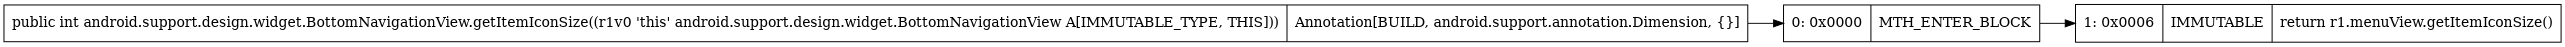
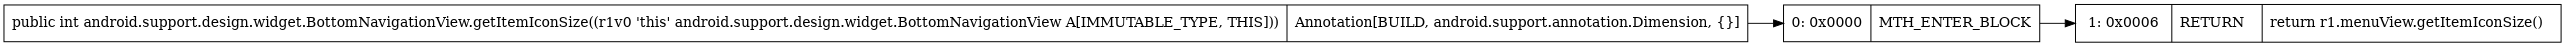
(2217, 23) -> (2212, 23)
